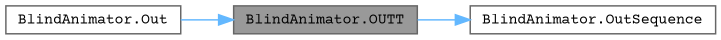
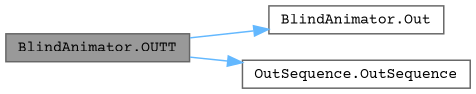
(200, 20) -> (222, 34)
(593, 20) -> (356, 74)
